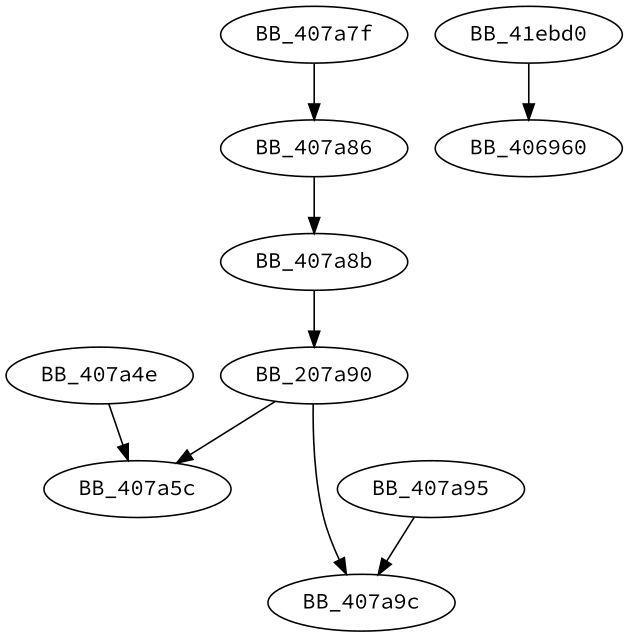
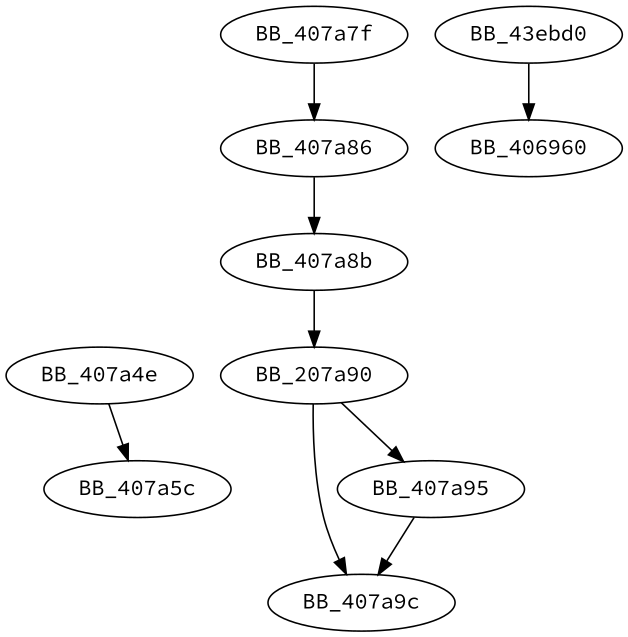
(529, 35) -> (529, 35)
(233, 428) -> (367, 427)
